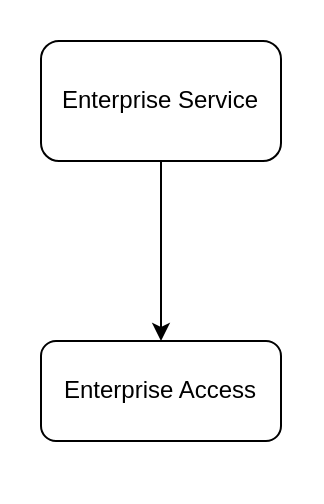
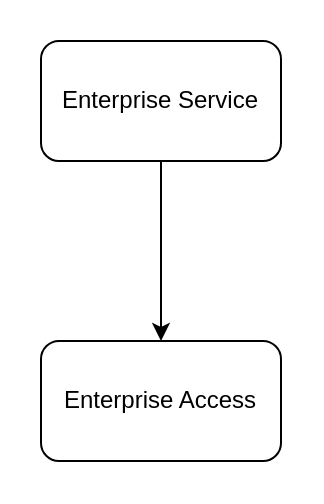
(161, 391) -> (161, 401)
